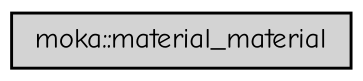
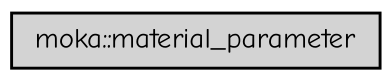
(181, 41) -> (196, 41)
